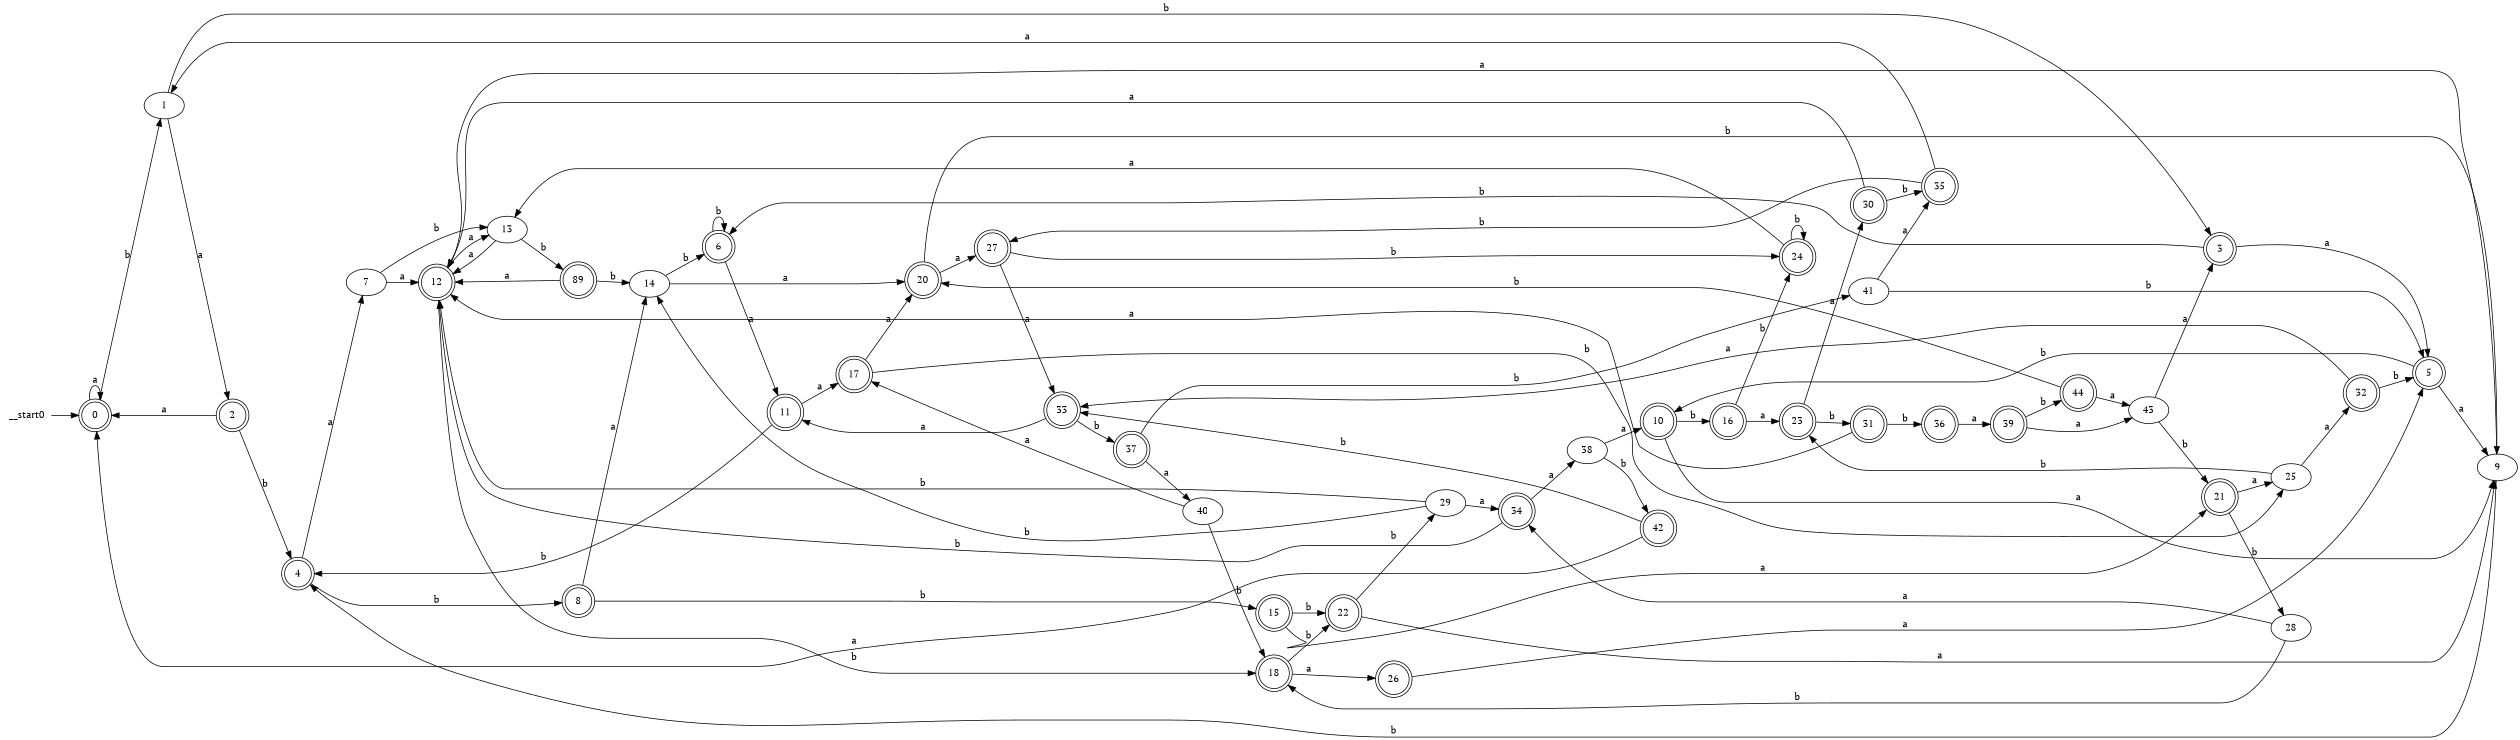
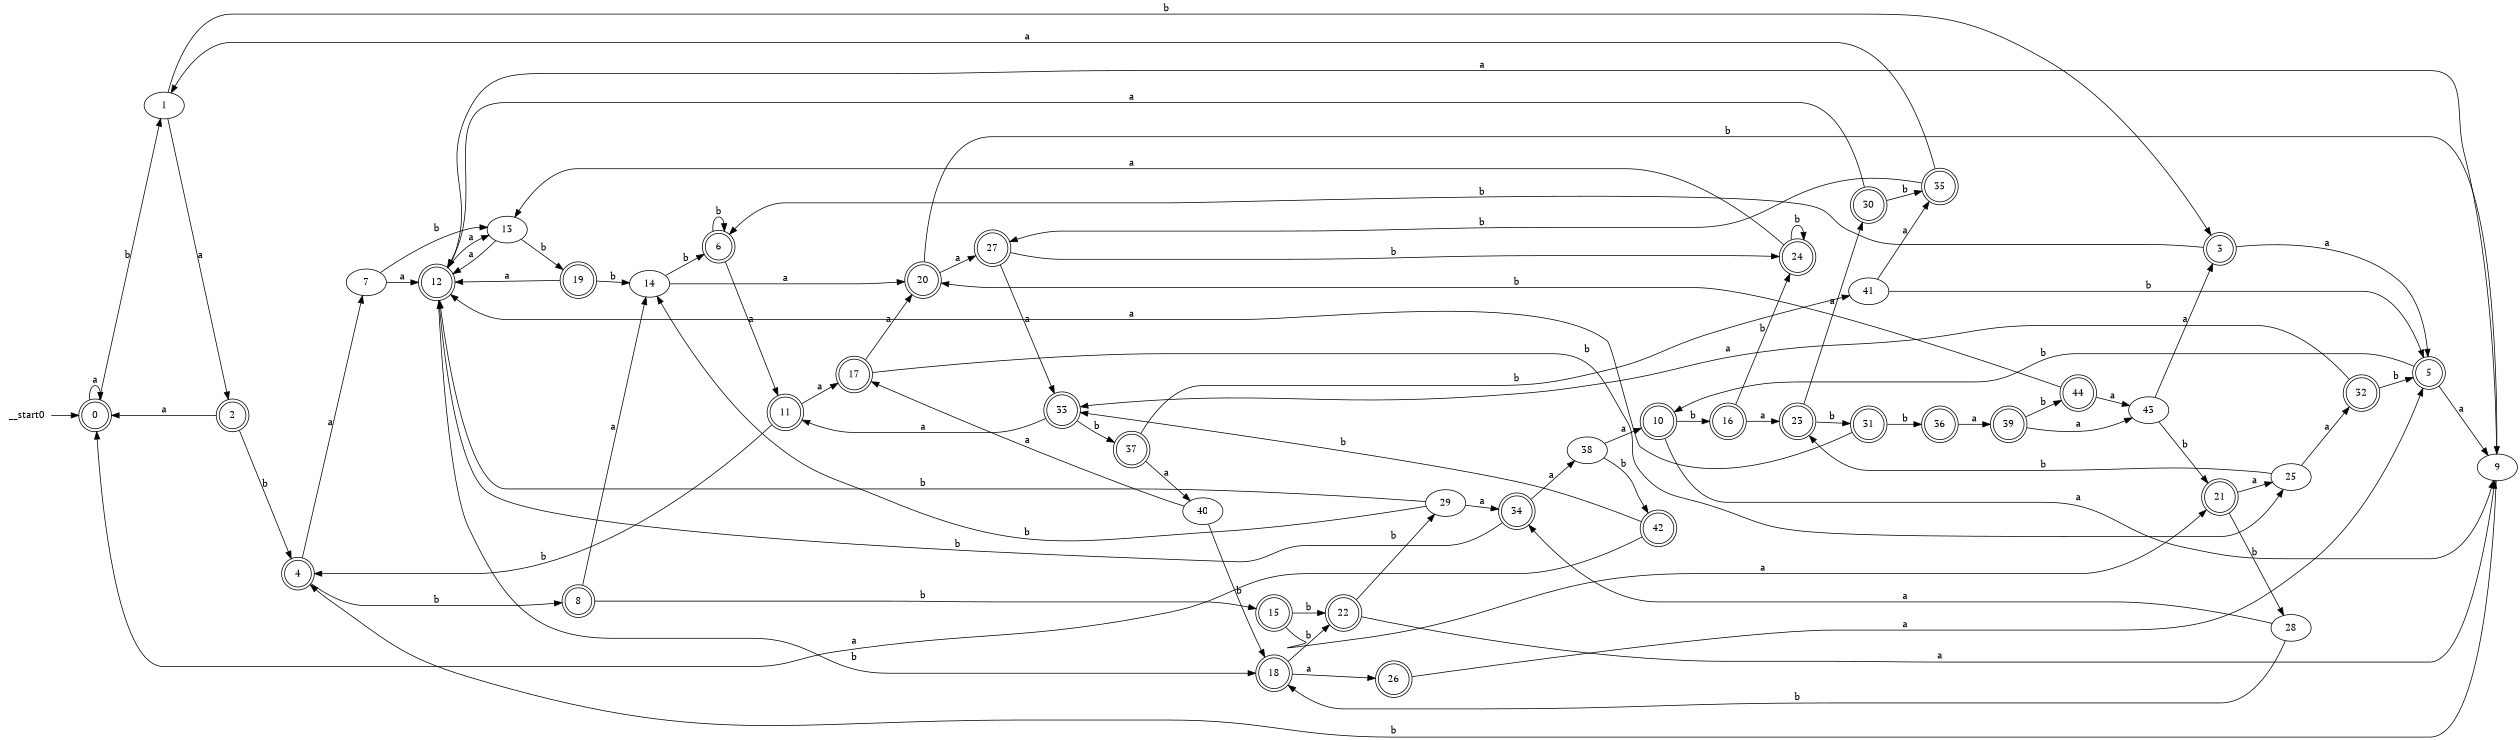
(578, 280) -> (578, 280)
